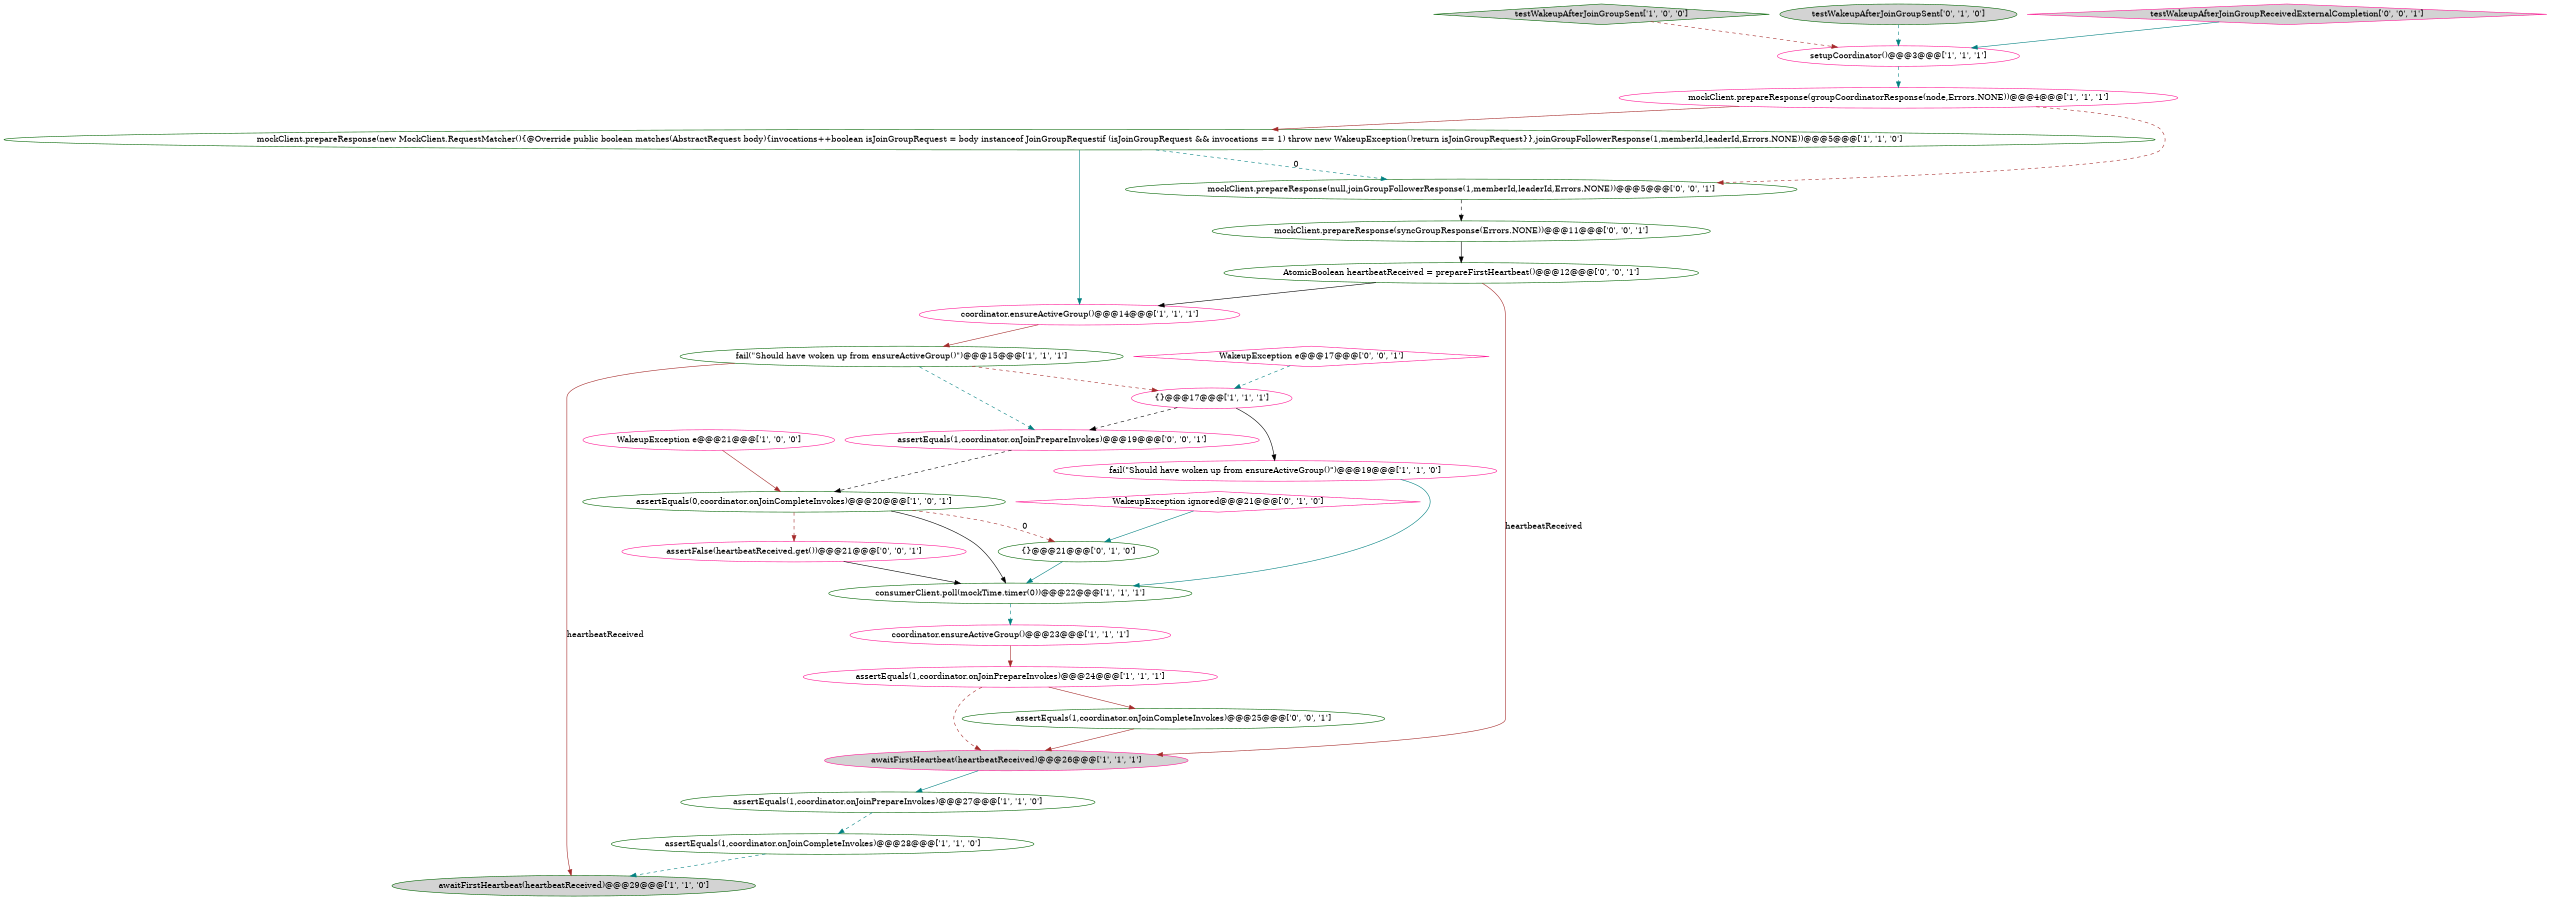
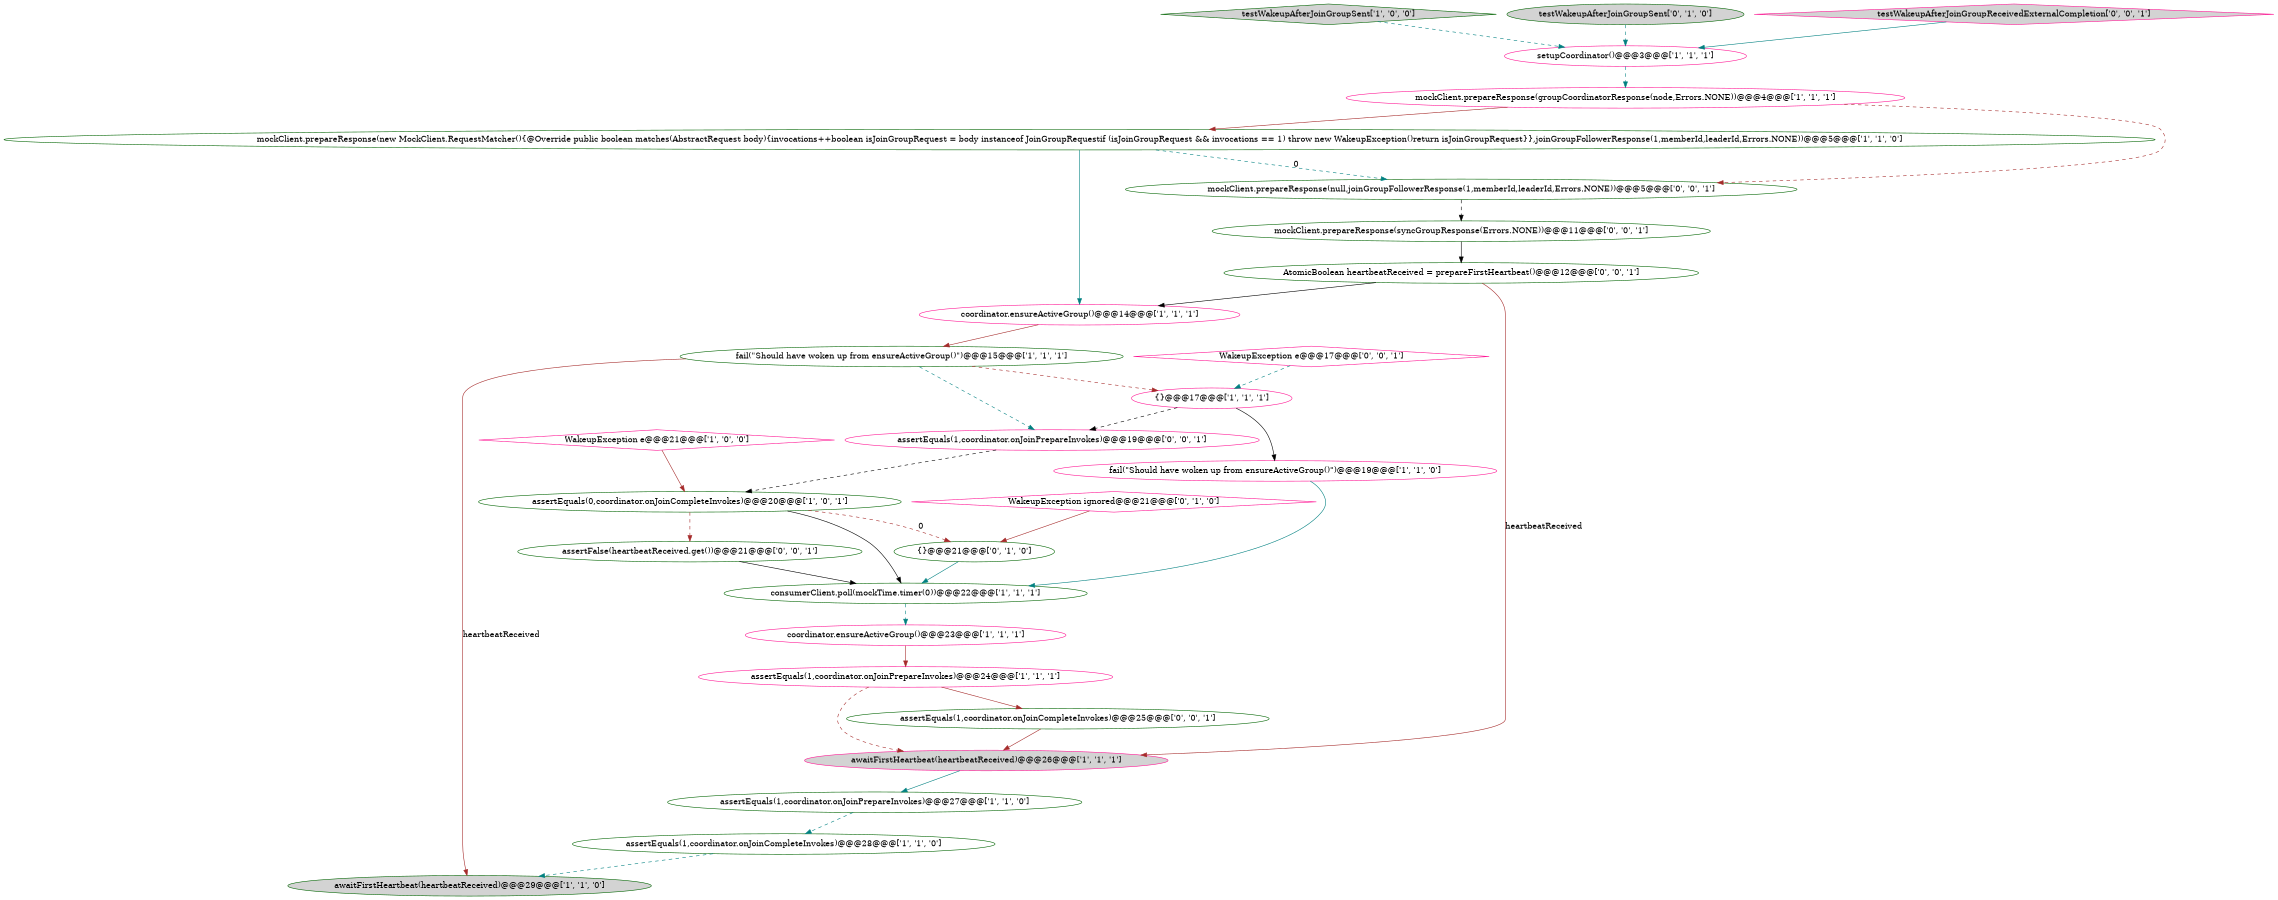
(1741, 34) -> (1468, 34)
(709, 440) -> (657, 440)
(1152, 525) -> (1048, 525)
(794, 552) -> (690, 552)
